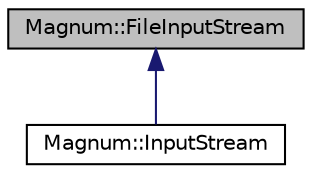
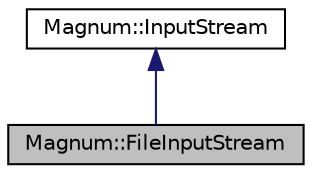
(156, 98) -> (156, 98)
